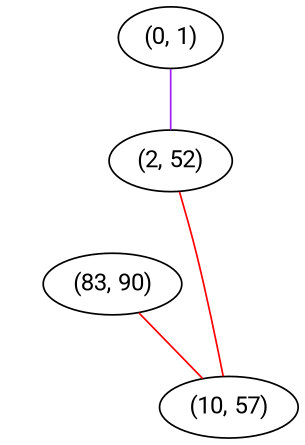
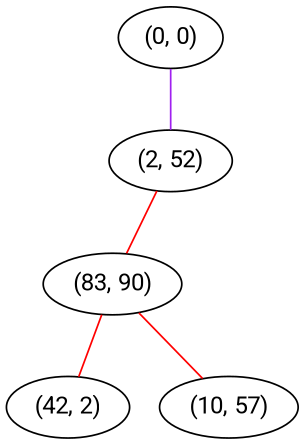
(171, 38) -> (171, 38)
(204, 283) -> (142, 222)
none -> (68, 407)
